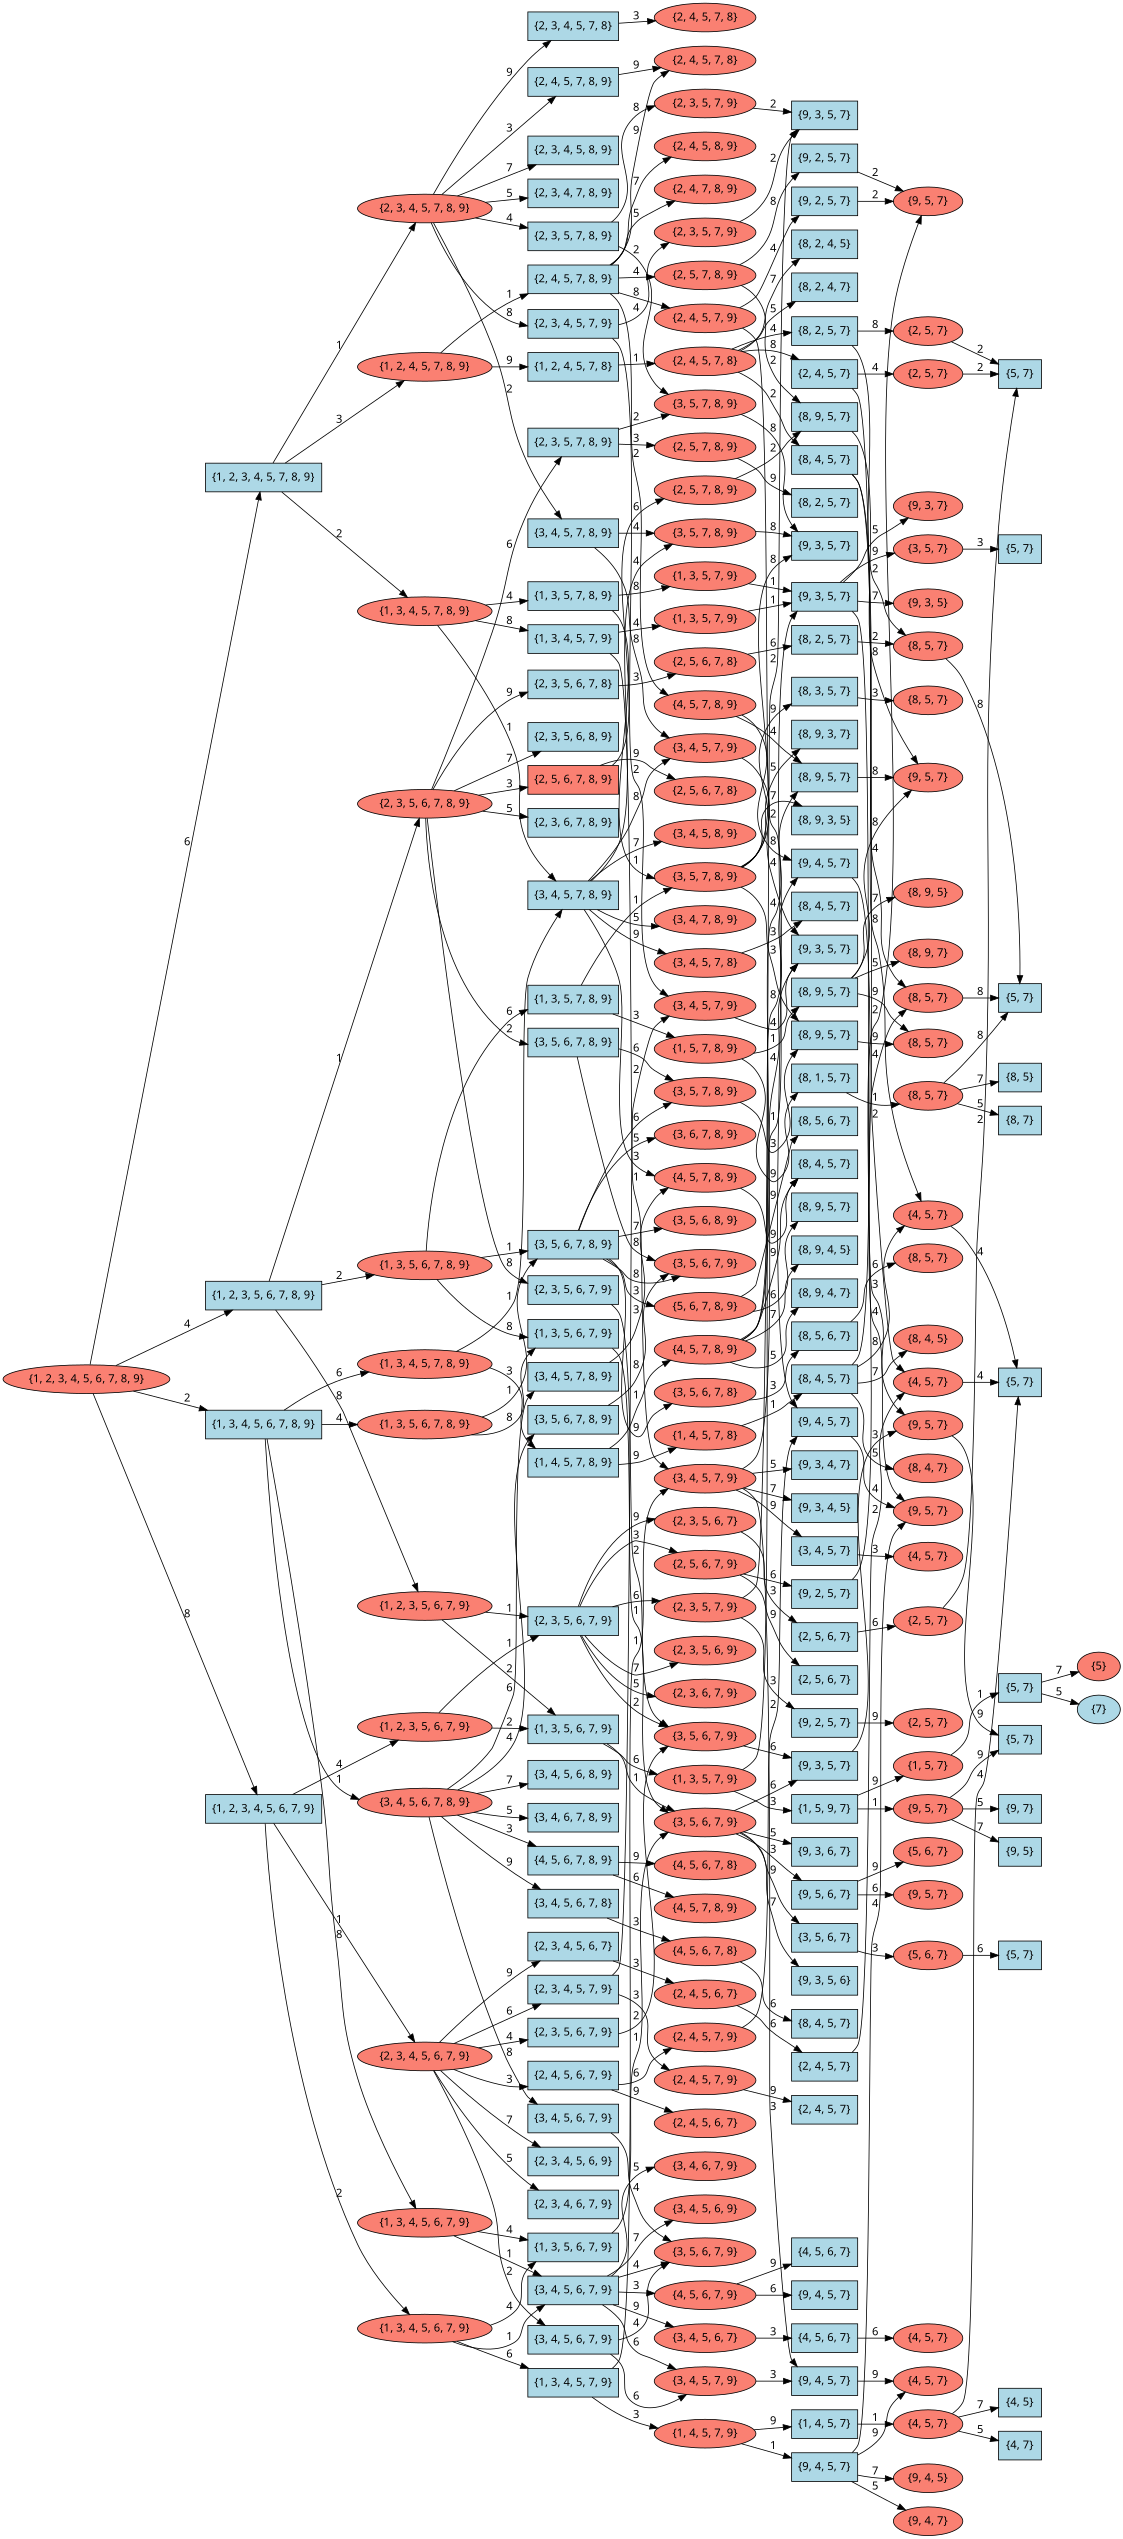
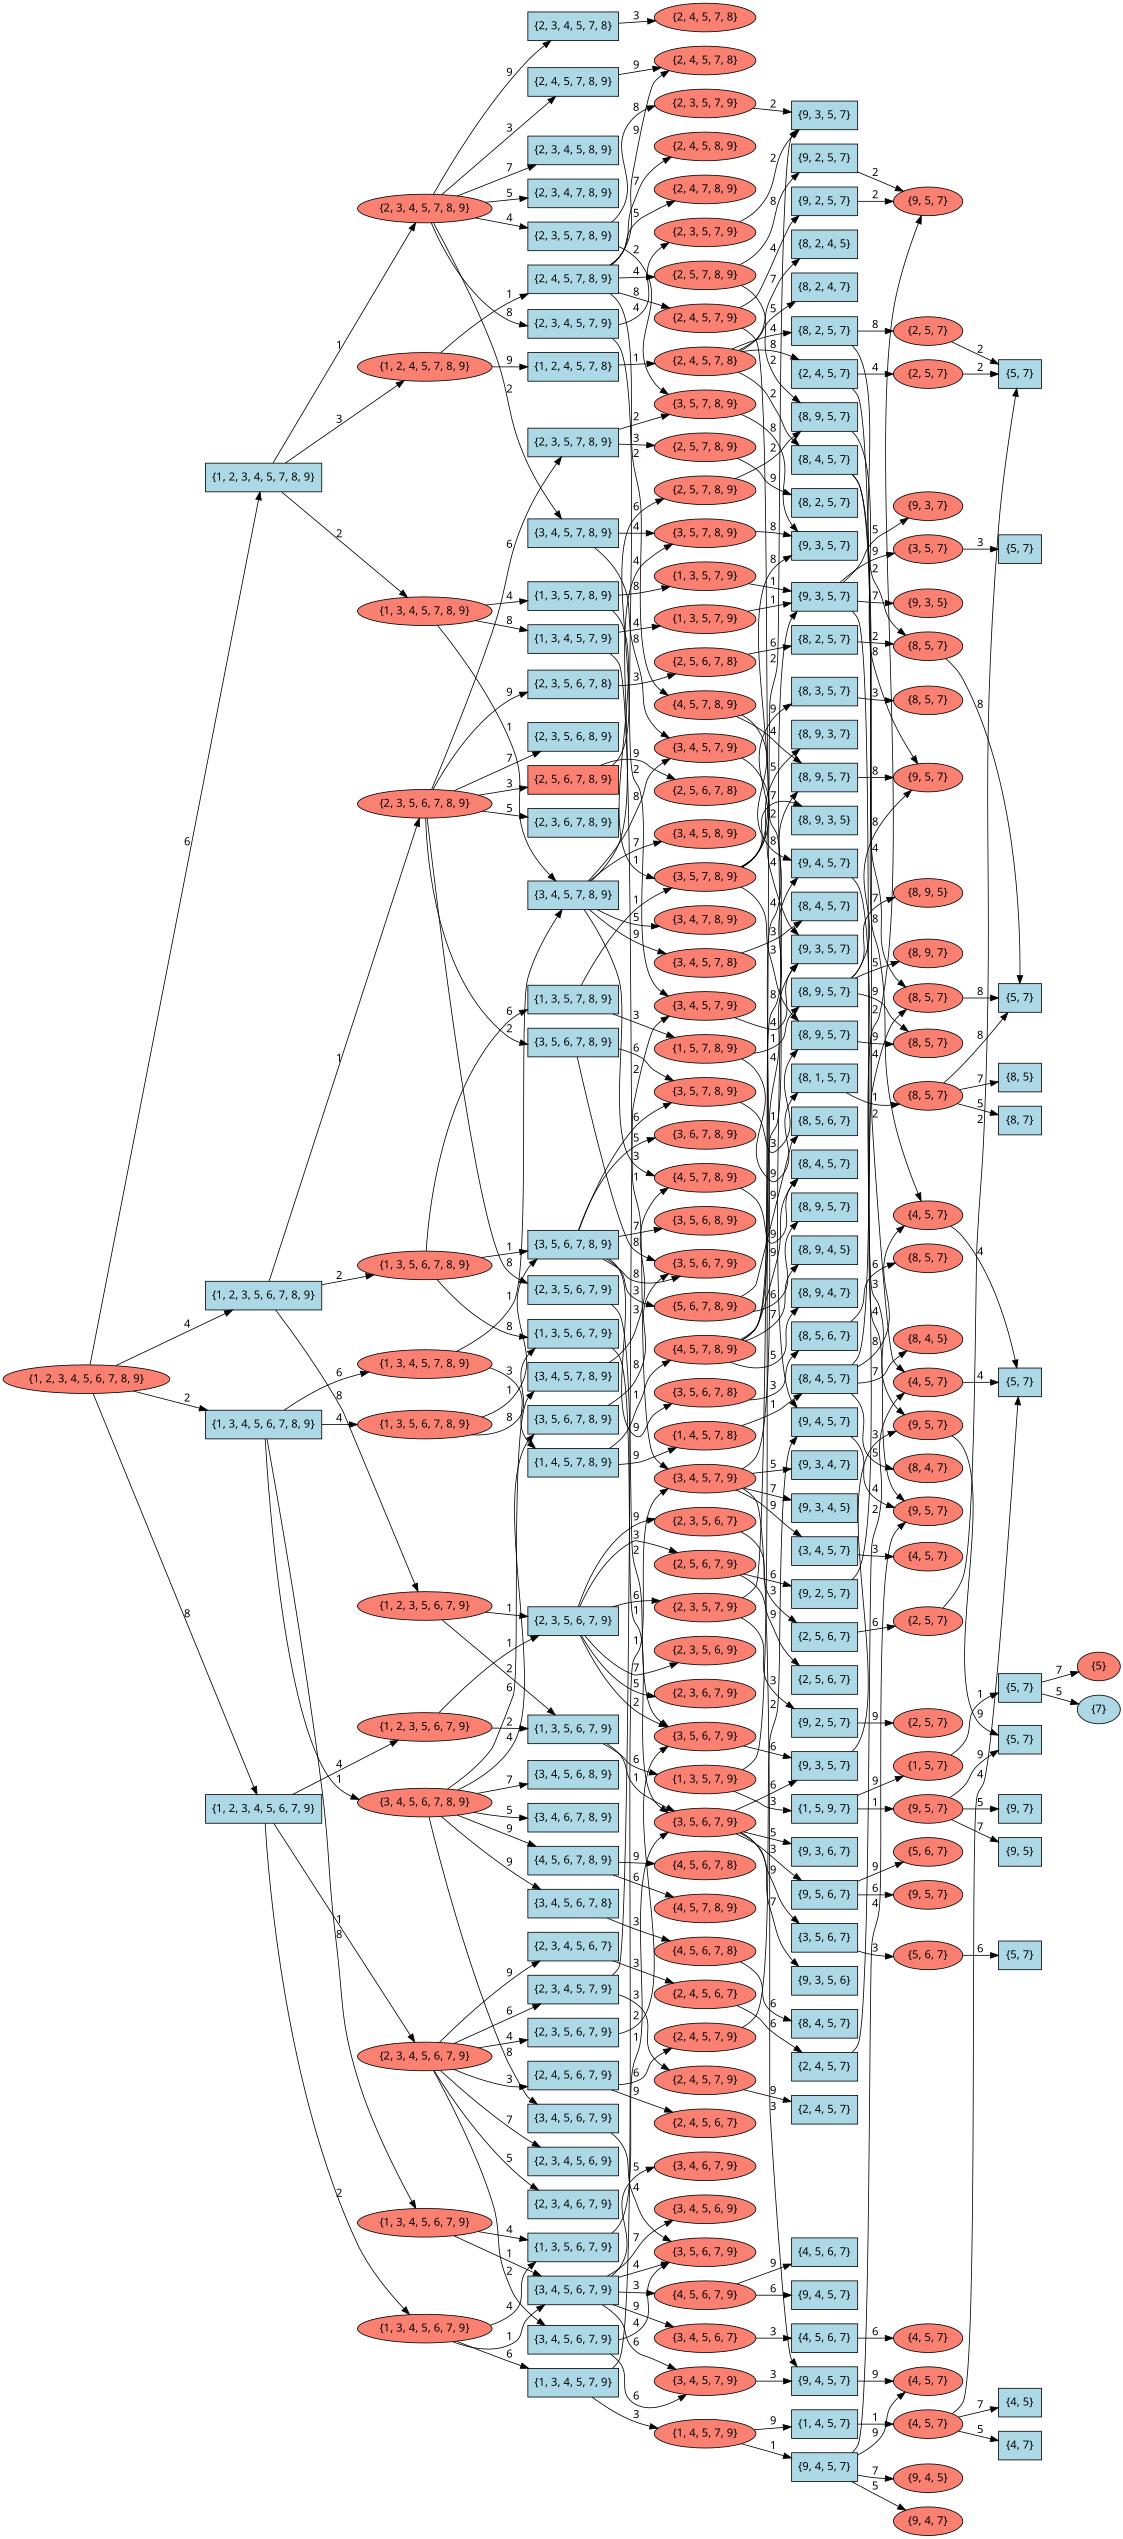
(510, 1829) -> (510, 1829)
